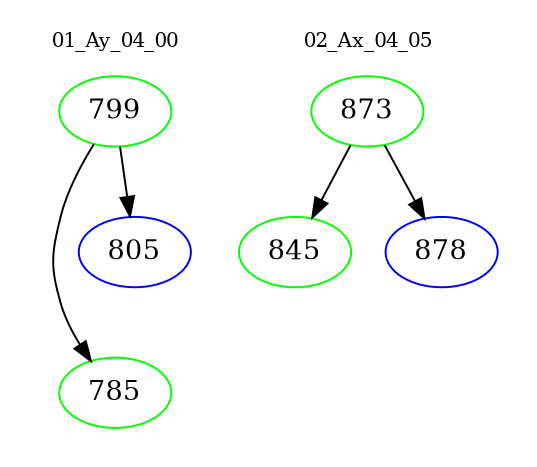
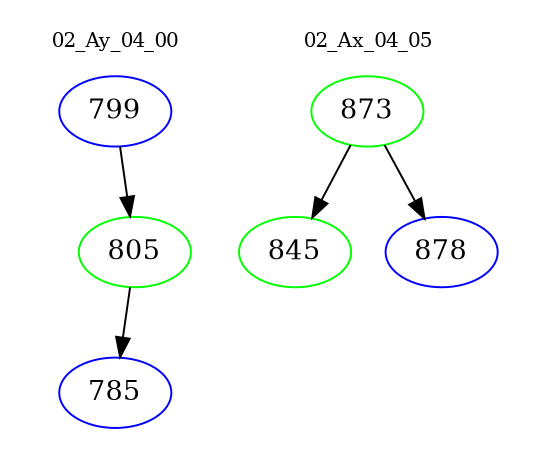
(115, 42) -> (115, 42)
(115, 111) -> (115, 111)
(55, 243) -> (127, 312)
(135, 252) -> (135, 252)
(115, 393) -> (115, 393)
